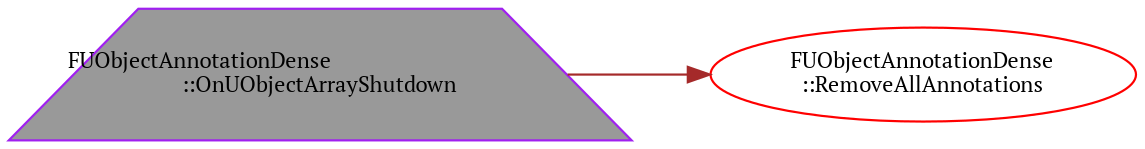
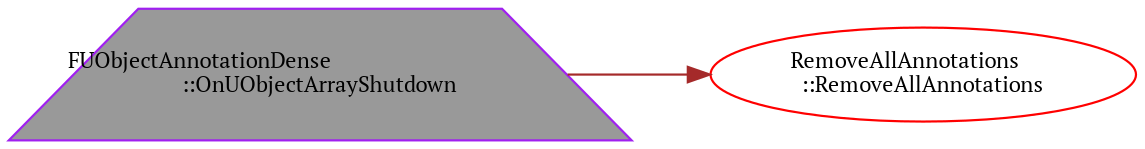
(923, 75) -> (923, 75)
